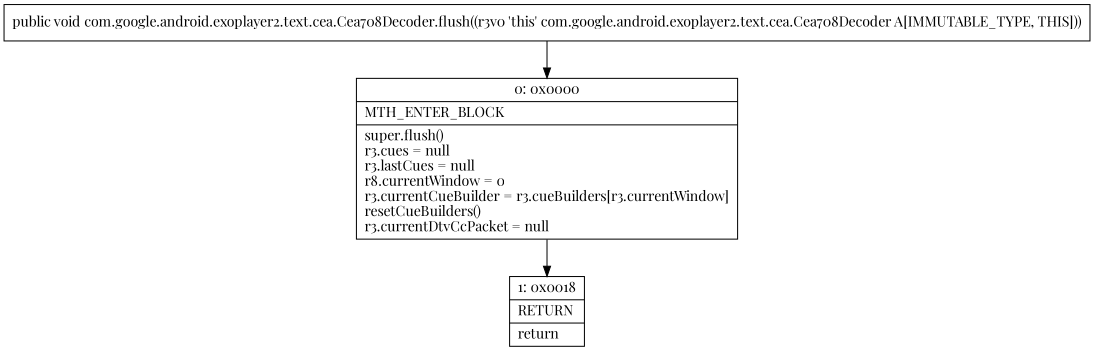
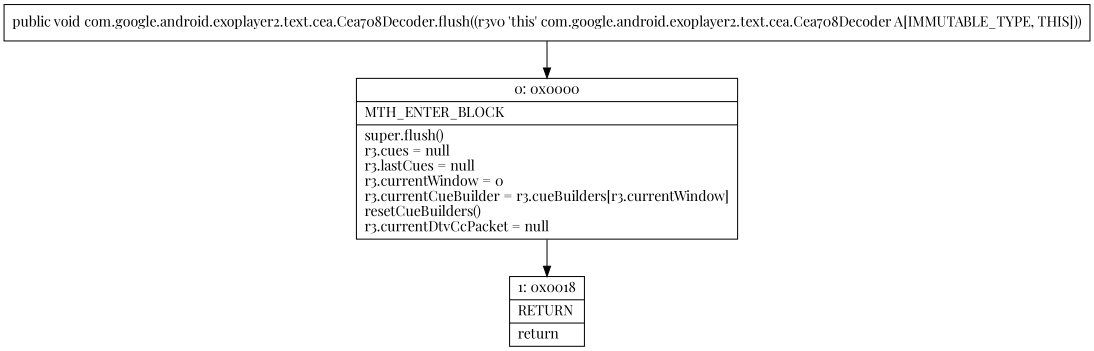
(435, 181) -> (434, 181)
